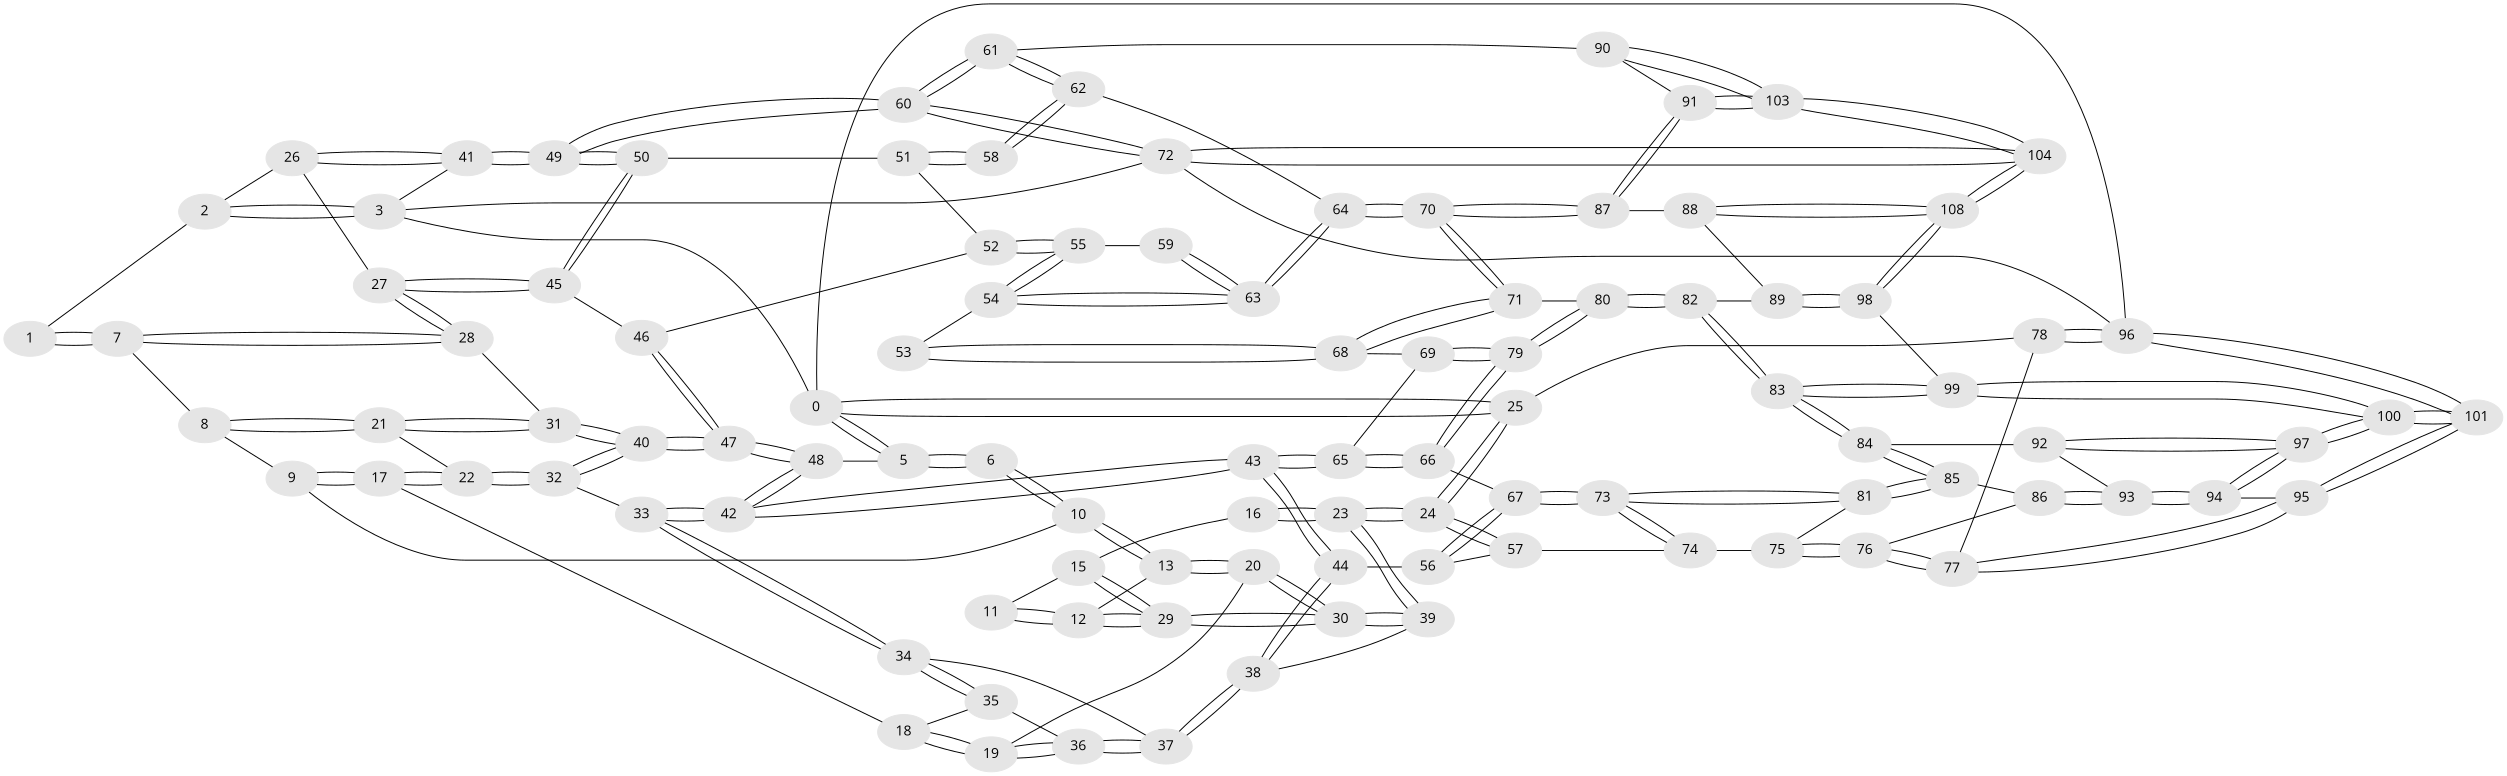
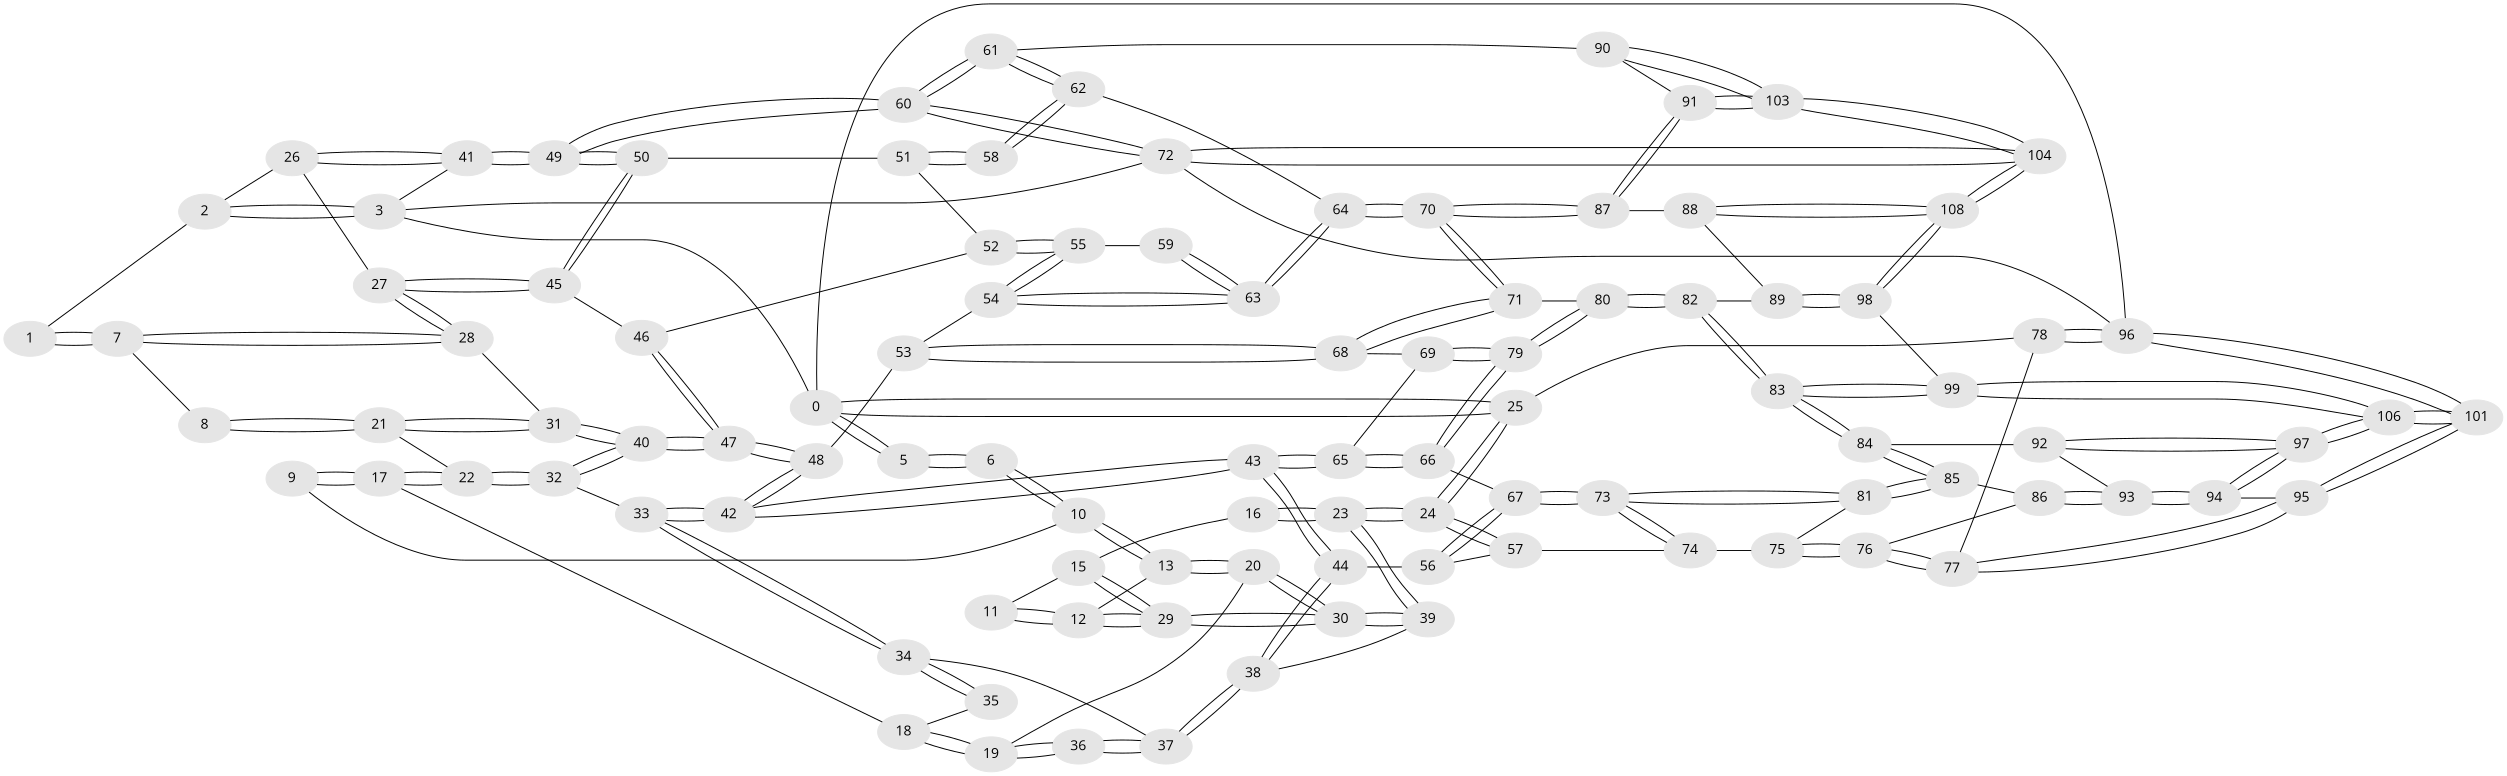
(2389, 417) -> (2389, 417)
(249, 452) -> none
(860, 461) -> (863, 409)
(1034, 724) -> none
